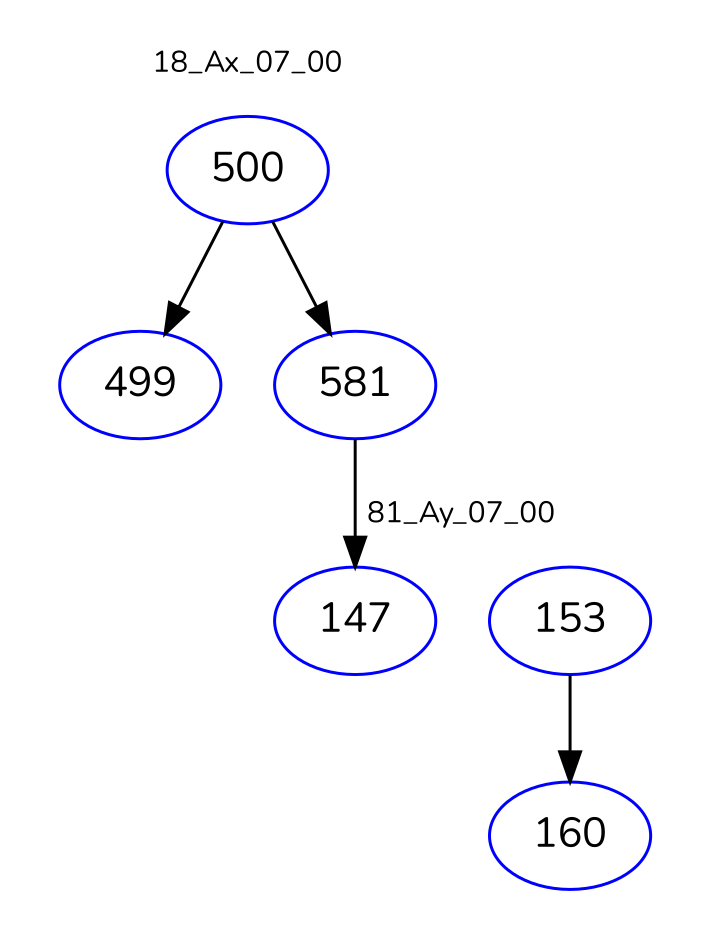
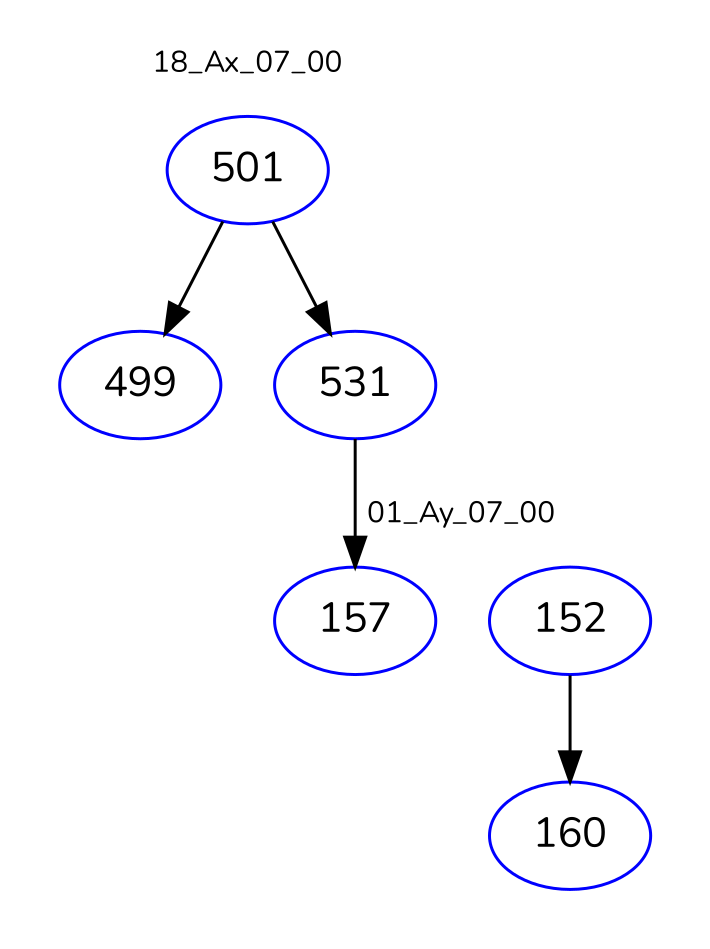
(248, 170) -> (248, 170)
(355, 385) -> (355, 385)
(463, 515) -> (463, 515)
(355, 621) -> (355, 621)
(570, 621) -> (570, 621)
